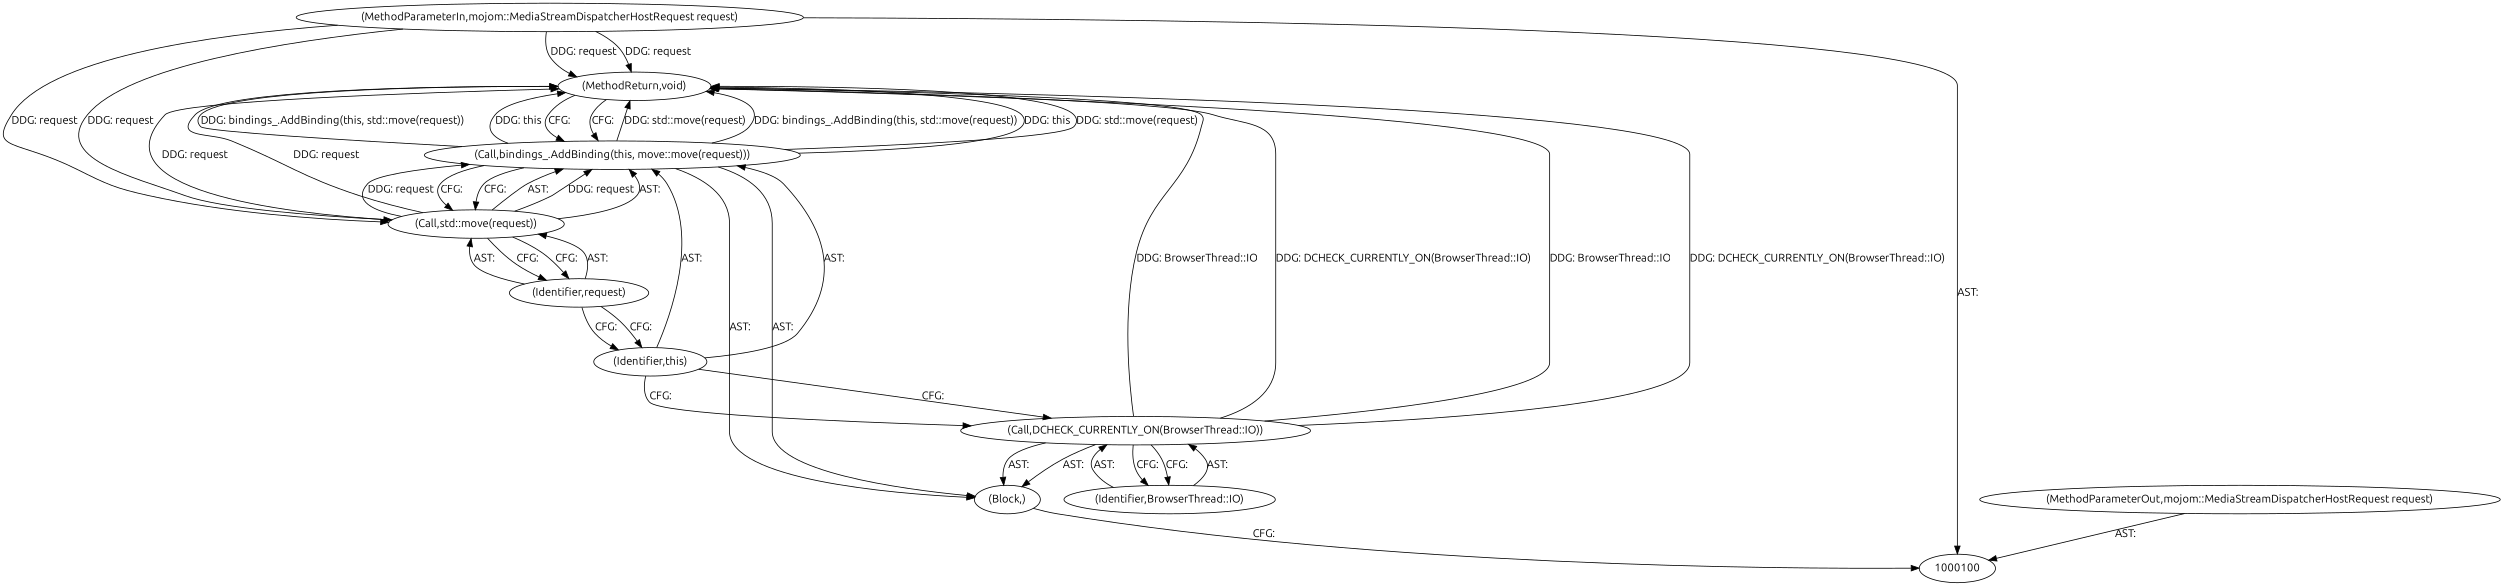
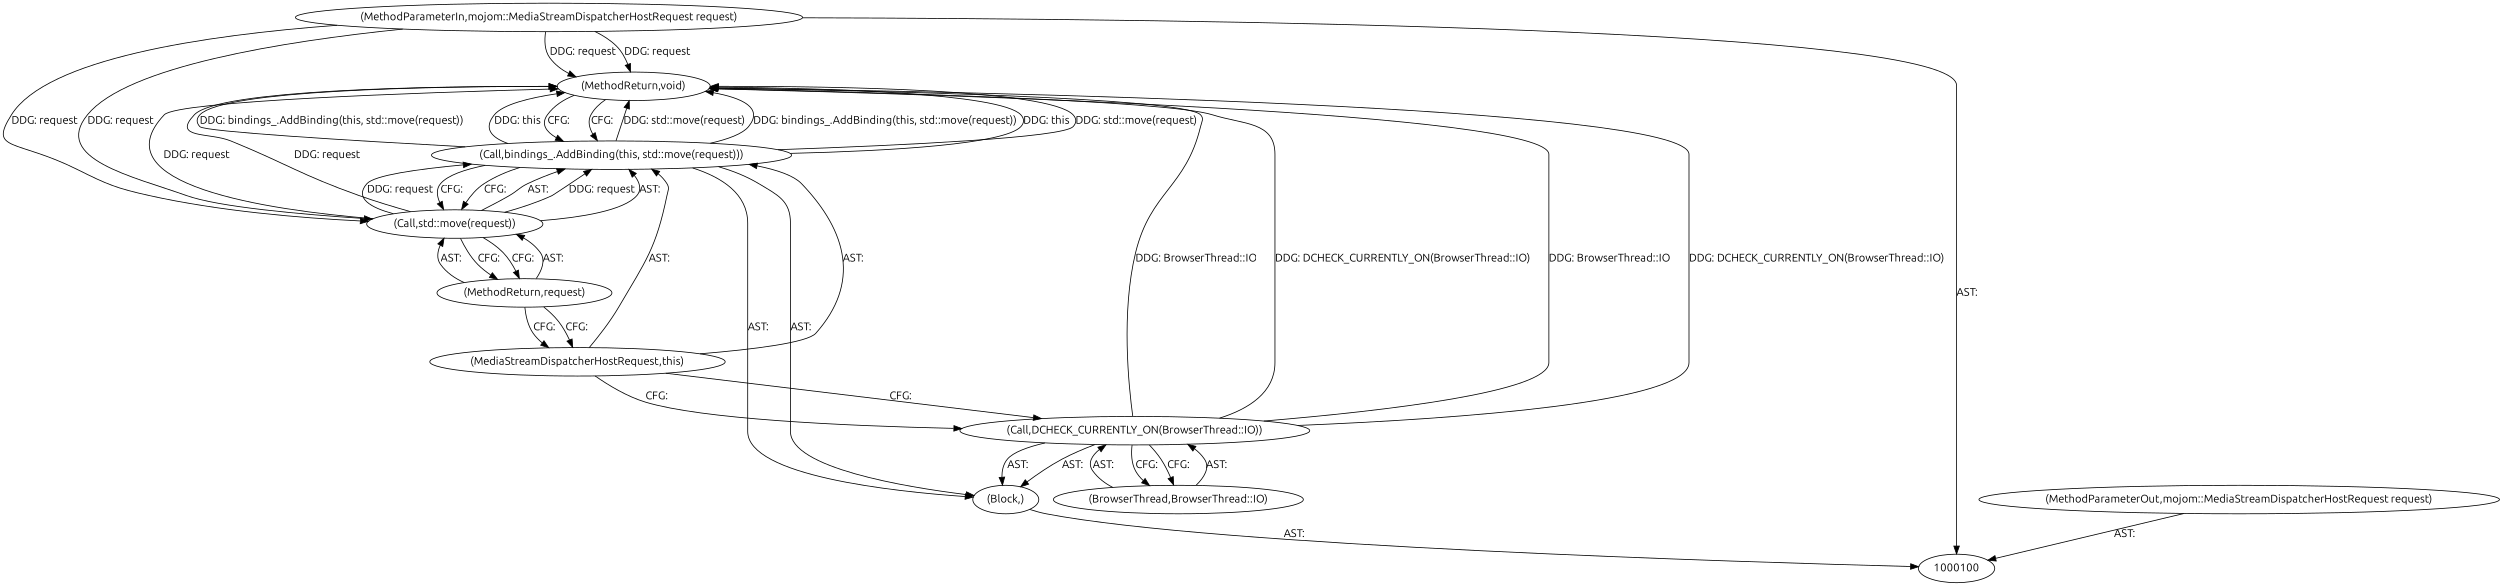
(612, 155) -> (612, 155)
(579, 293) -> (524, 293)
(650, 362) -> (577, 362)
(1170, 500) -> (1178, 500)
(1265, 534) -> (1296, 534)
